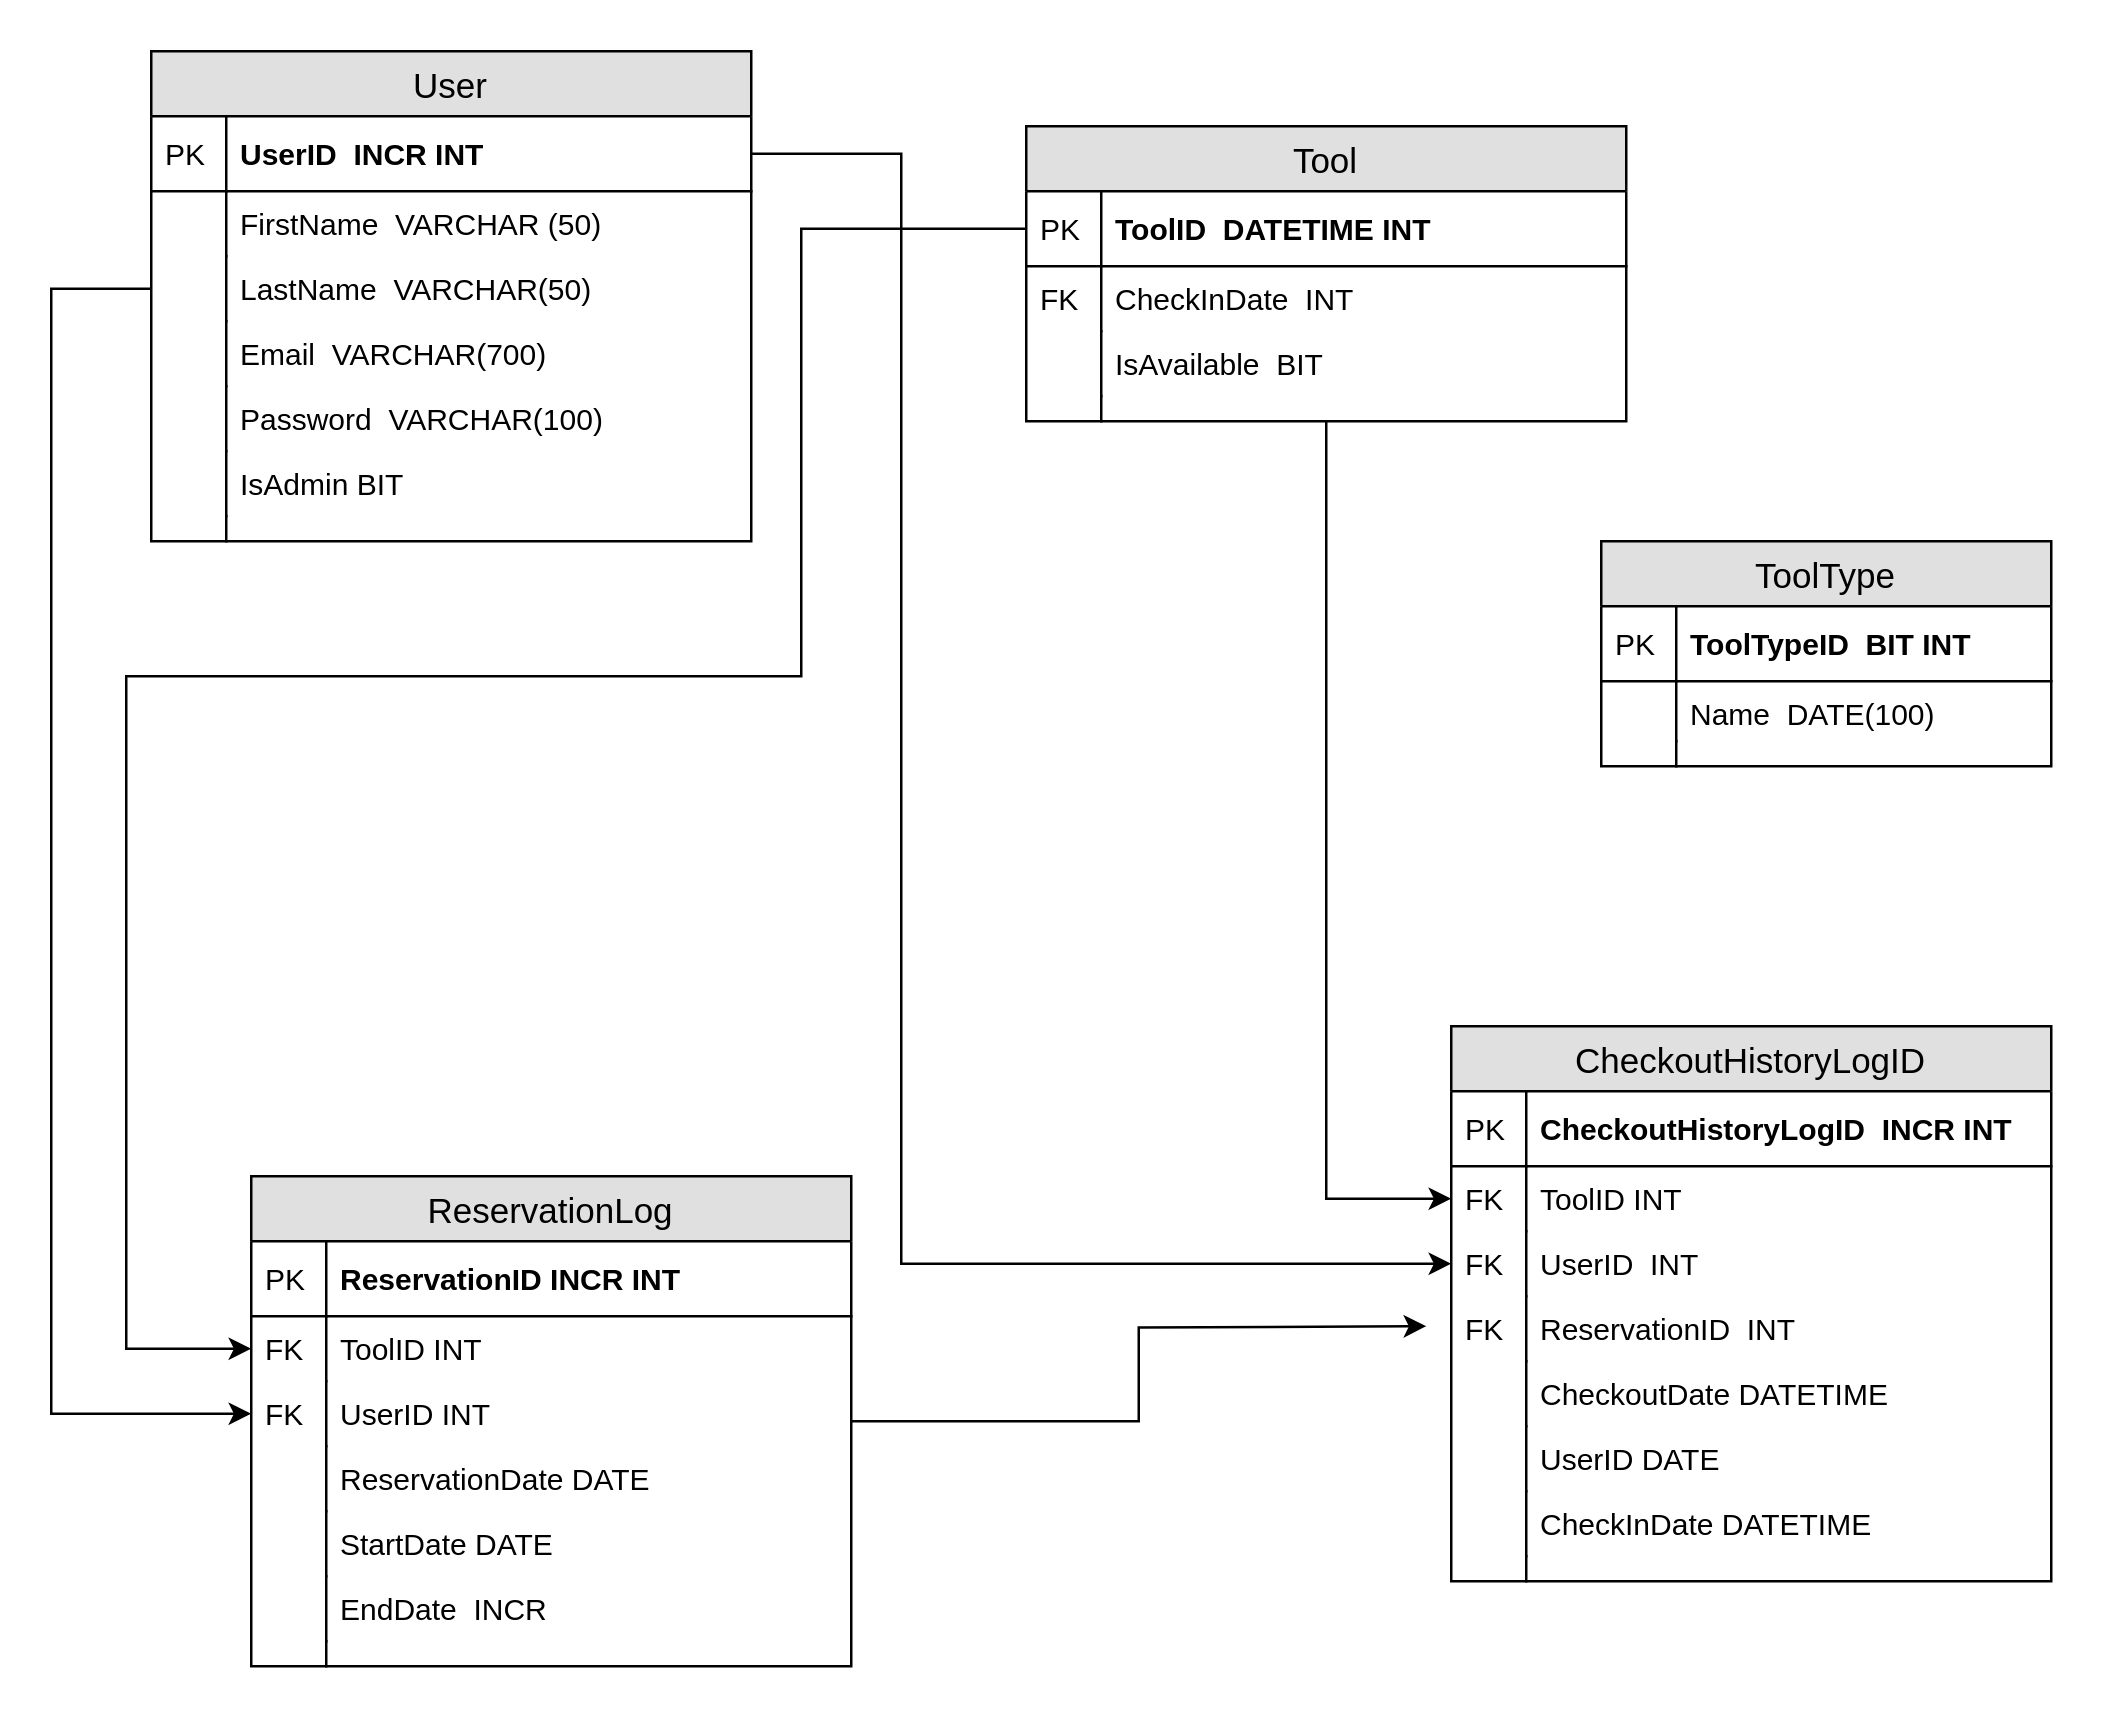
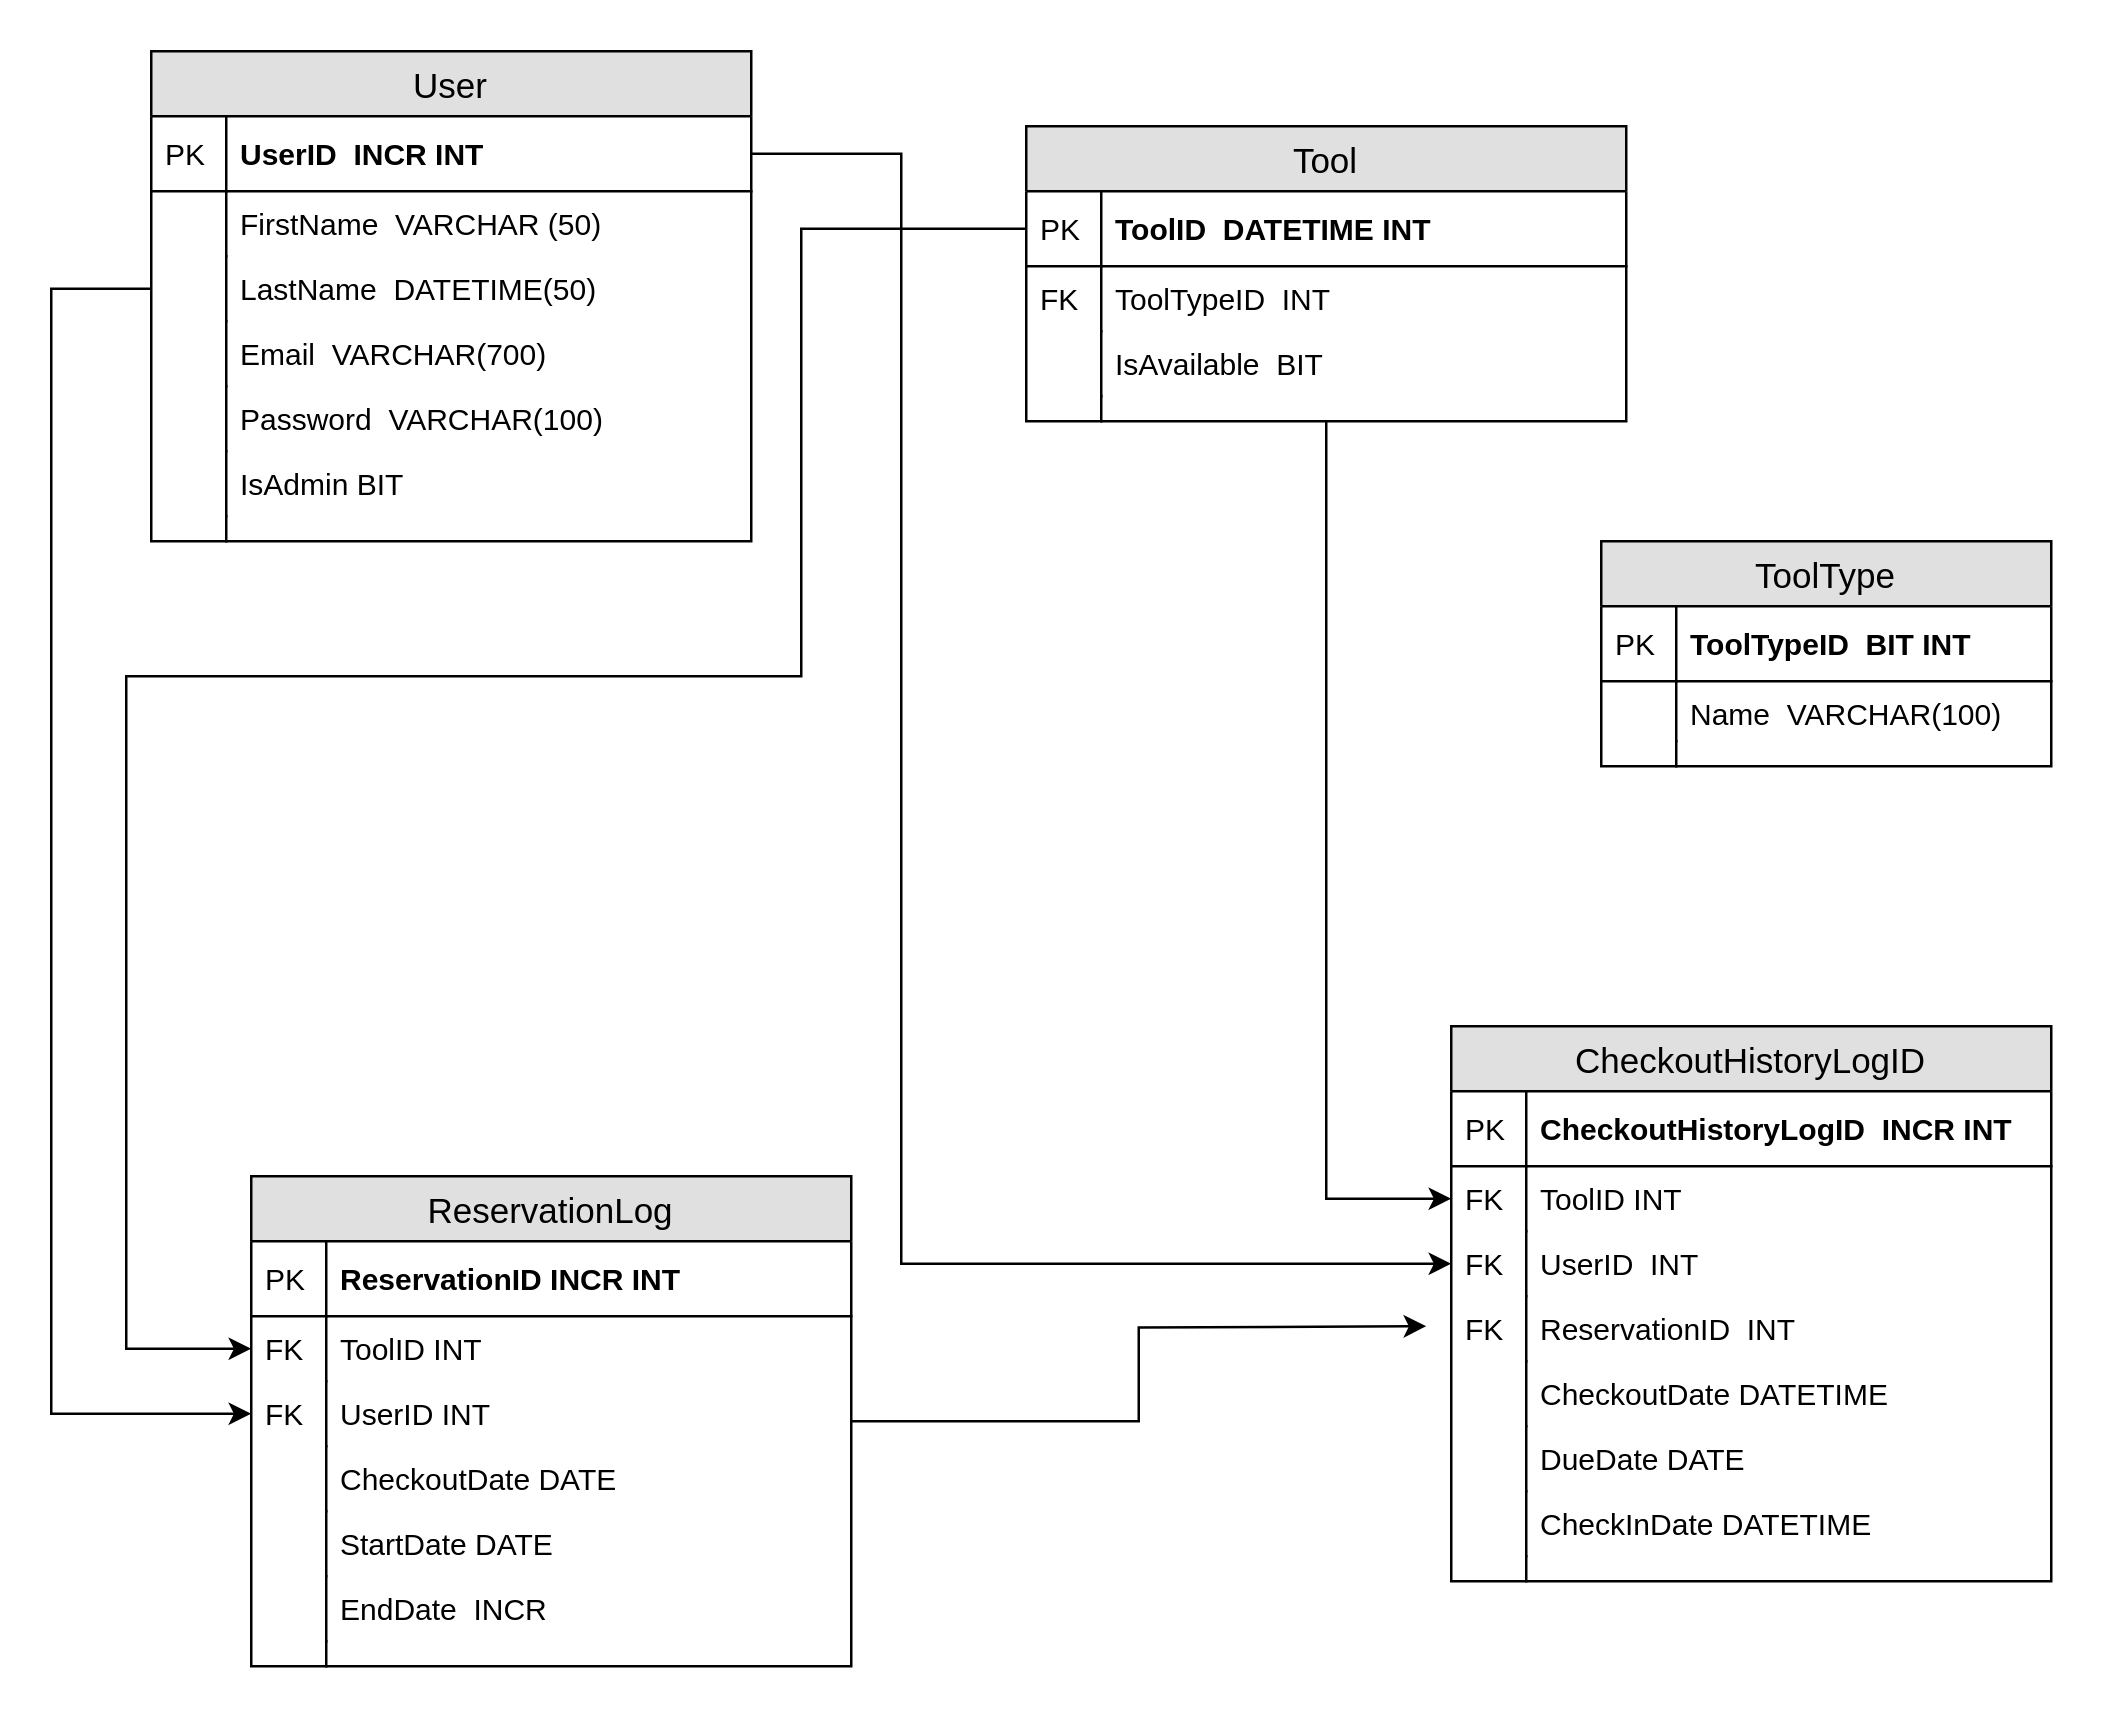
(413, 290) -> (421, 290)
(1246, 300) -> (1233, 300)
(1812, 715) -> (1837, 715)
(1629, 1460) -> (1637, 1460)
(500, 1480) -> (479, 1480)
